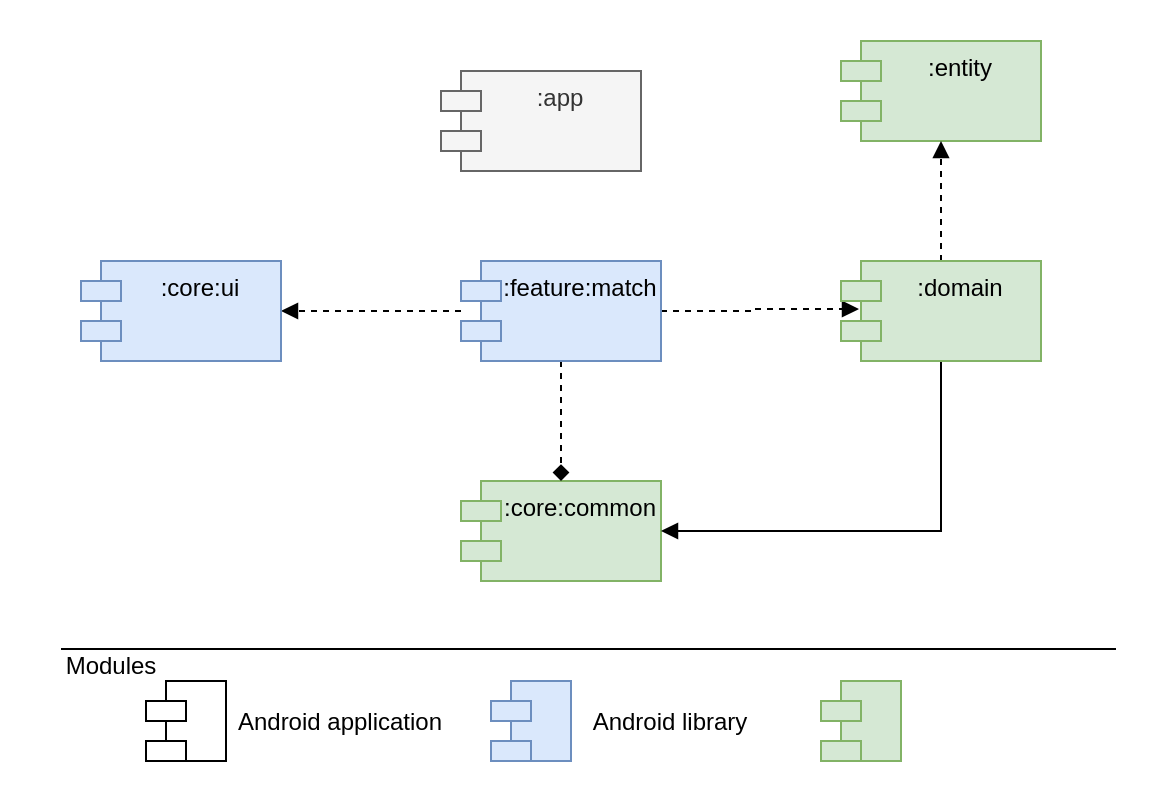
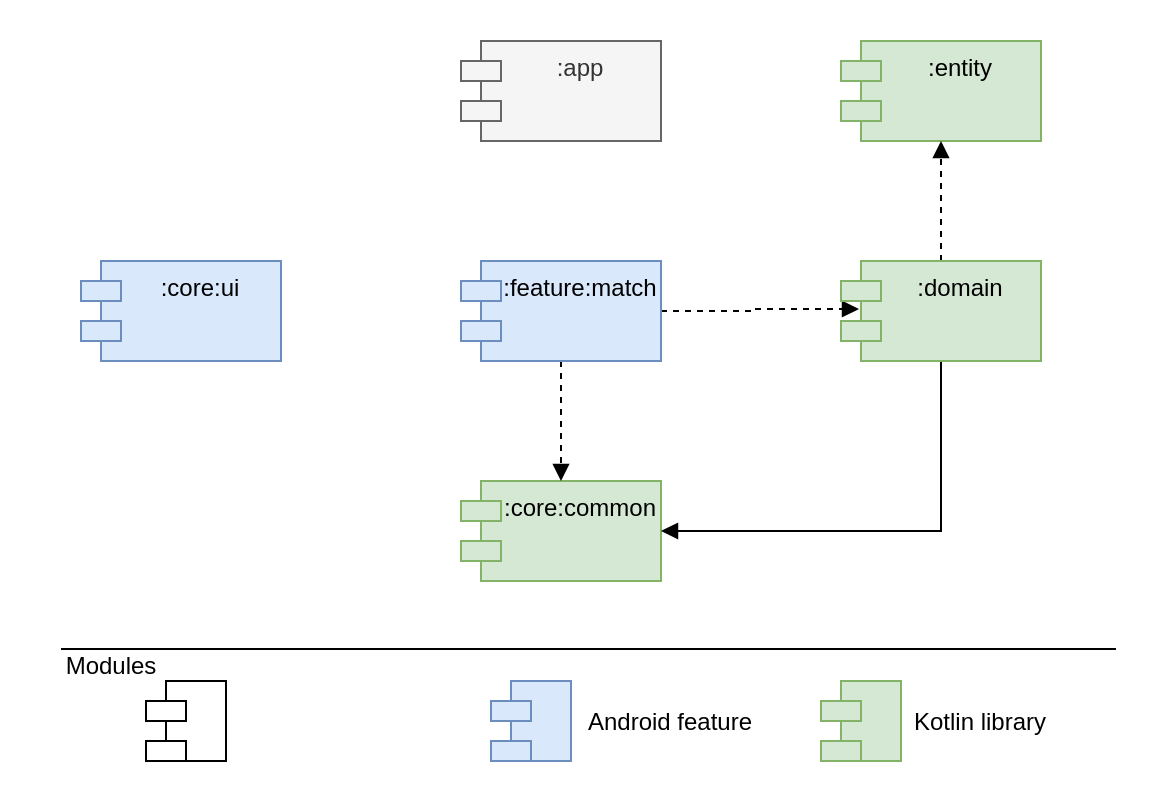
(541, 121) -> (561, 91)
(381, 311) -> none
(561, 464) -> (561, 463)
(341, 721) -> none
none -> (981, 721)
(670, 722) -> (670, 722)
